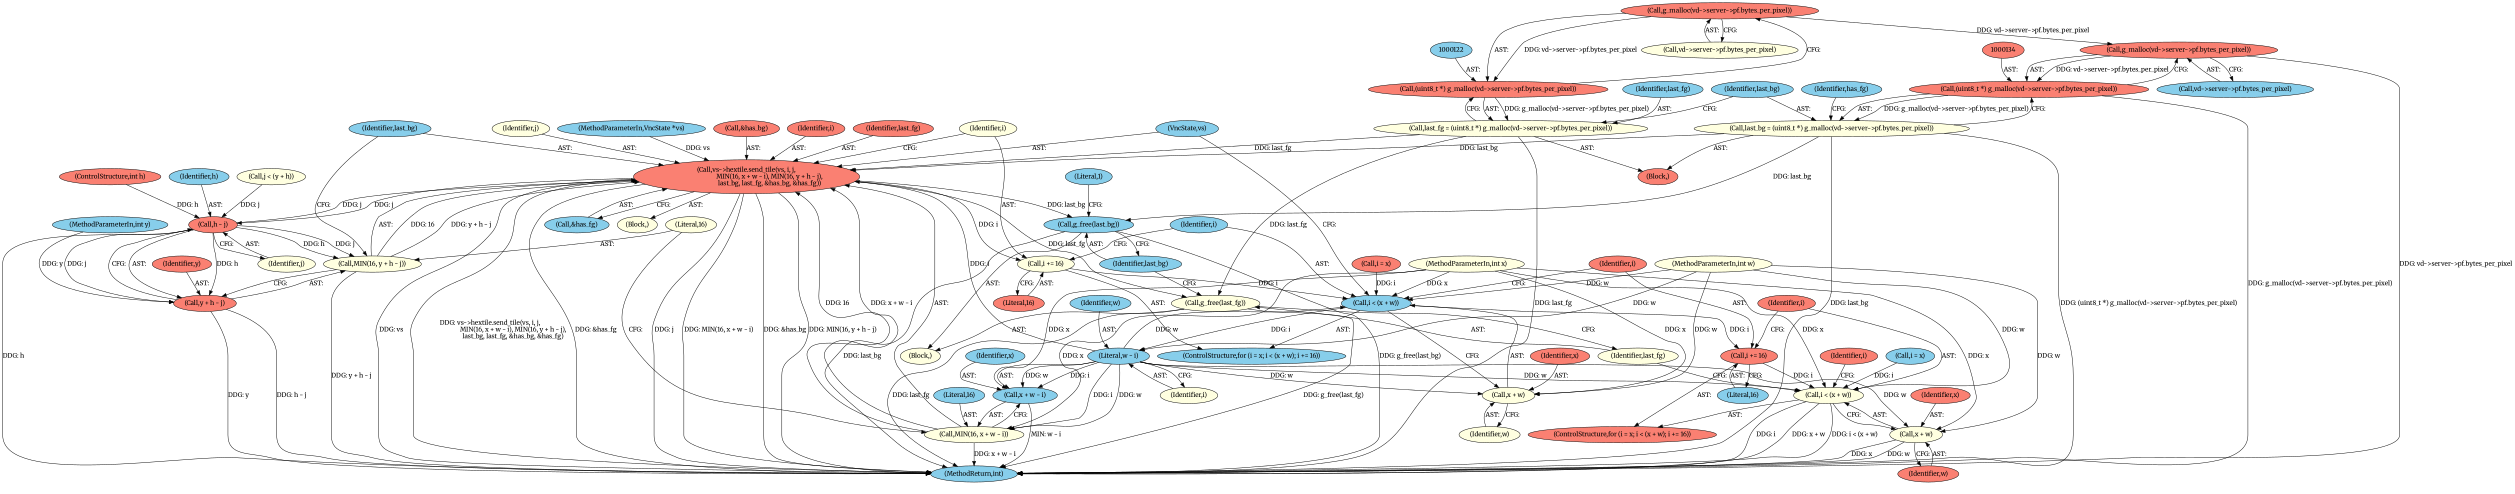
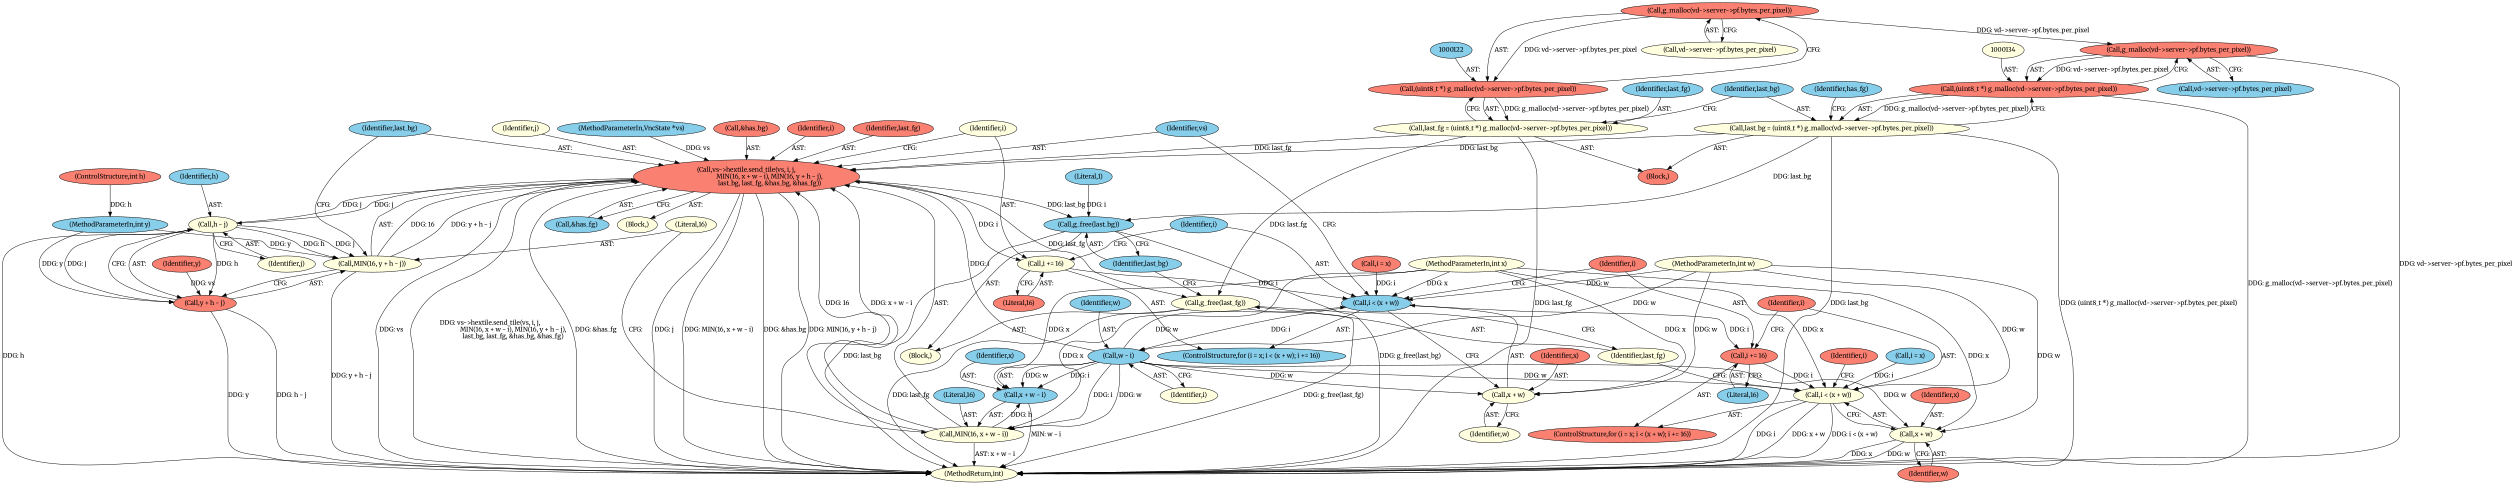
(2003, 50) -> (2003, 50)
(1187, 129) -> (1187, 129)
(271, 177) -> none
(161, 200) -> (110, 198)
(1096, 205) -> (1096, 205)
(213, 225) -> (213, 225)
none -> (245, 239)
(203, 284) -> (203, 284)
(1119, 356) -> (1119, 356)
(1021, 415) -> (1021, 415)
(995, 454) -> (995, 454)
(974, 474) -> (974, 474)
